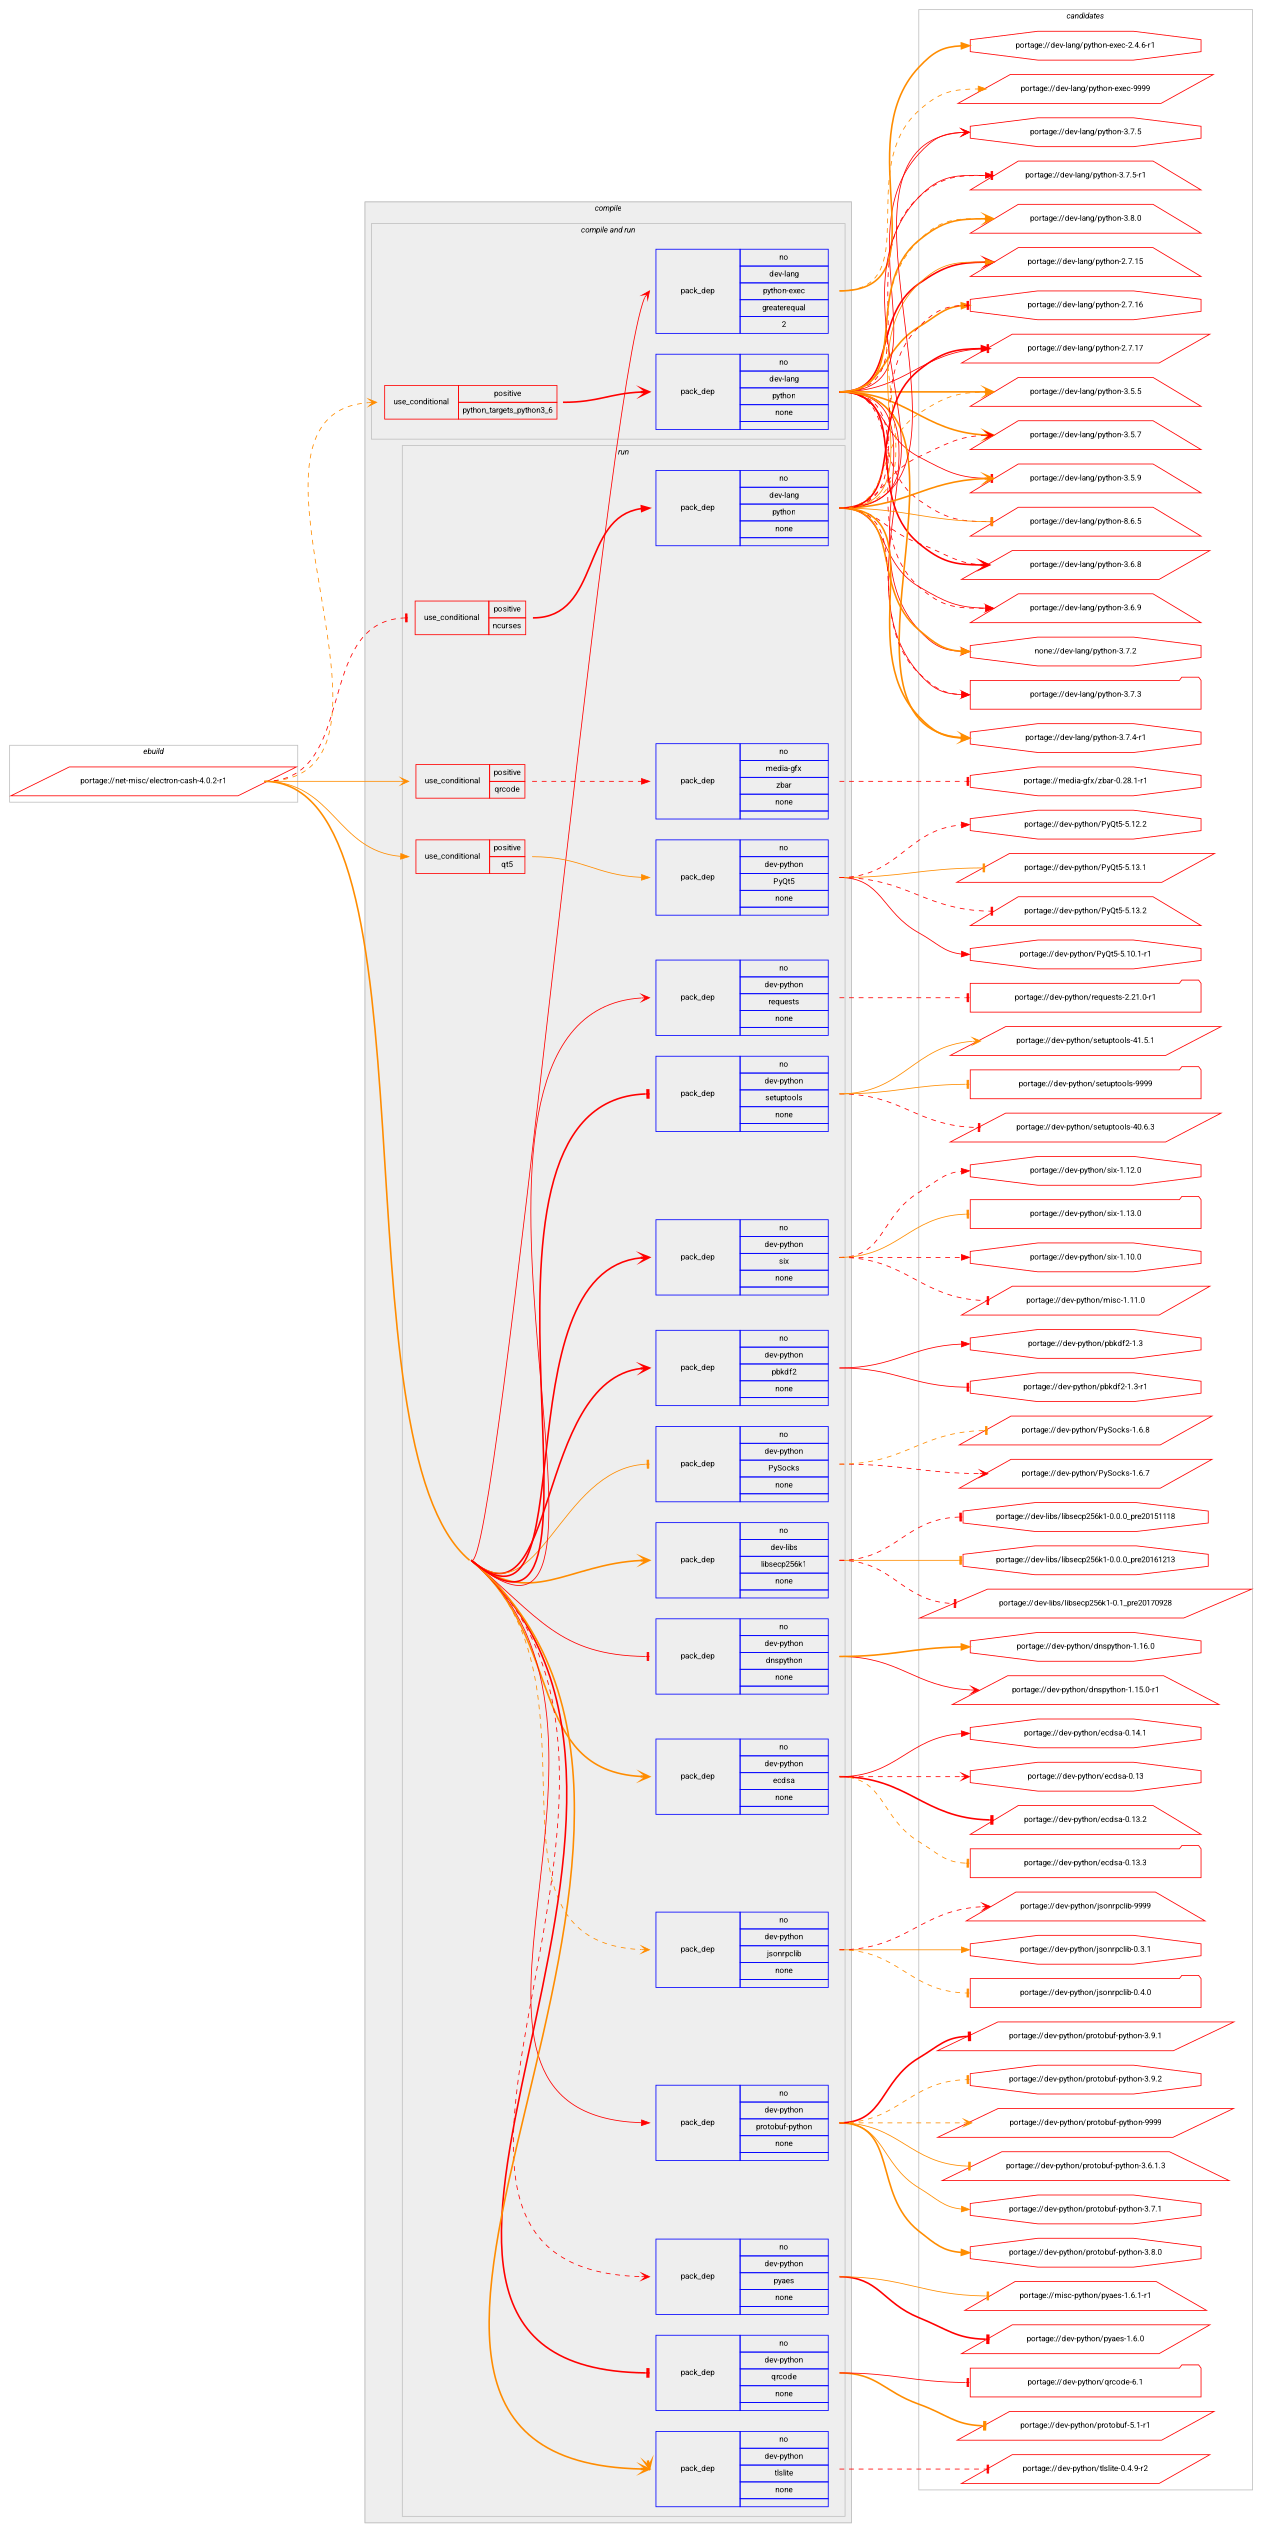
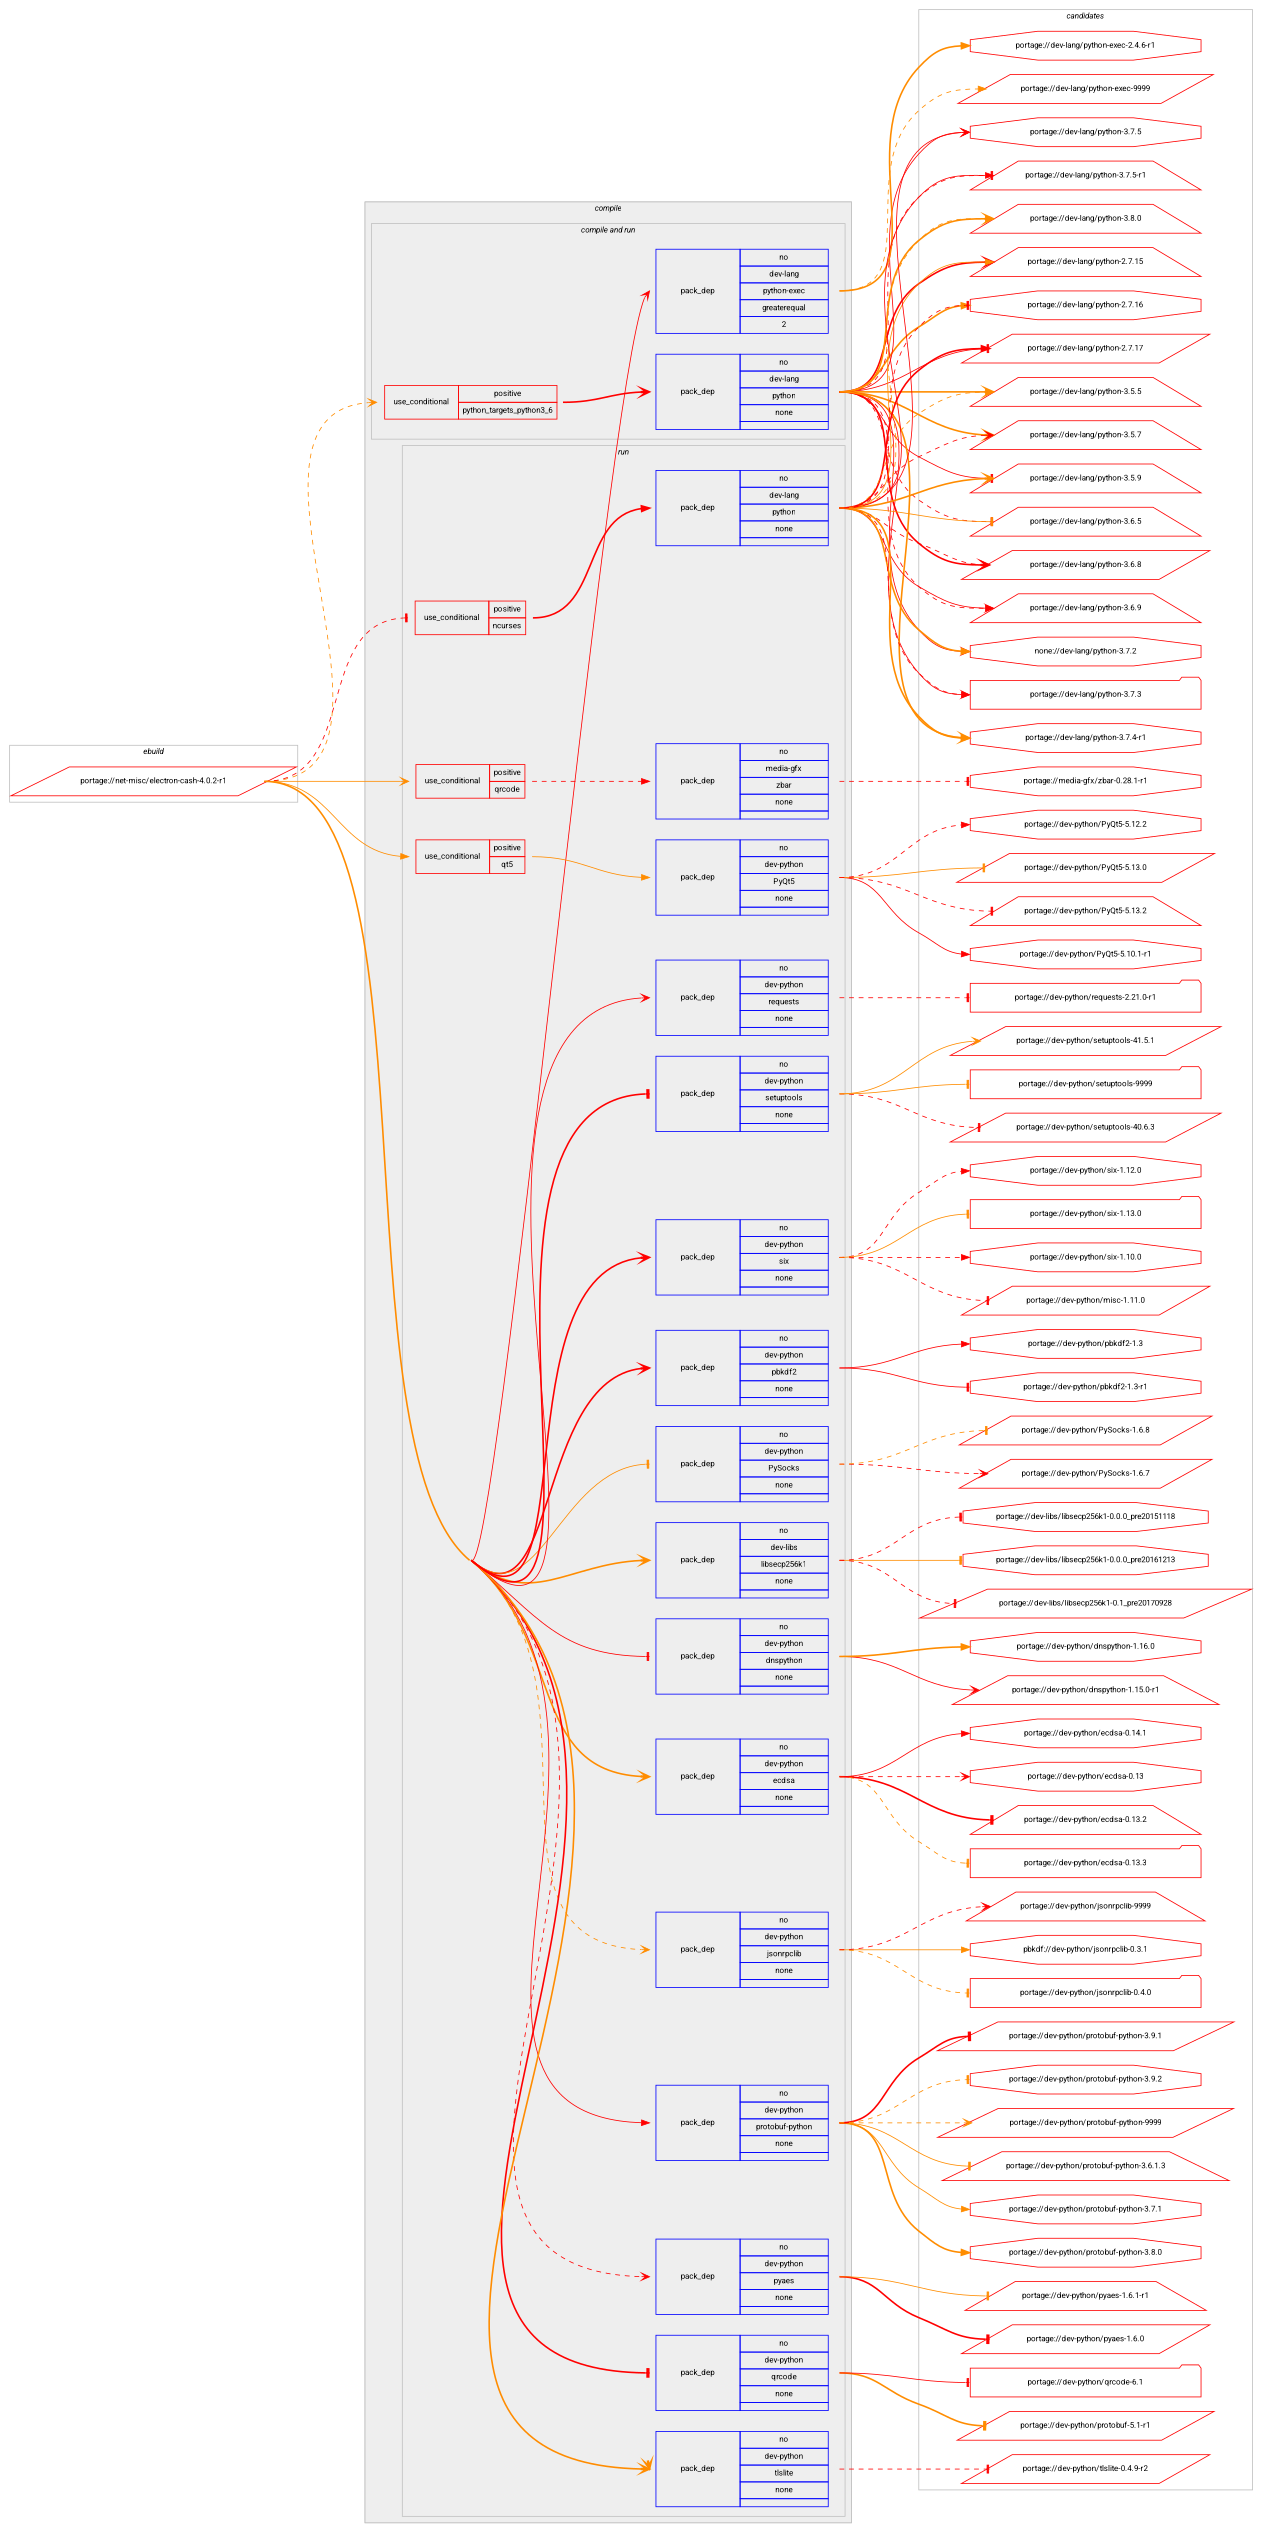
(1086, 522) -> (1086, 522)
(1086, 868) -> (1086, 868)
(1086, 1950) -> (1086, 1950)
(1086, 2296) -> (1086, 2296)
